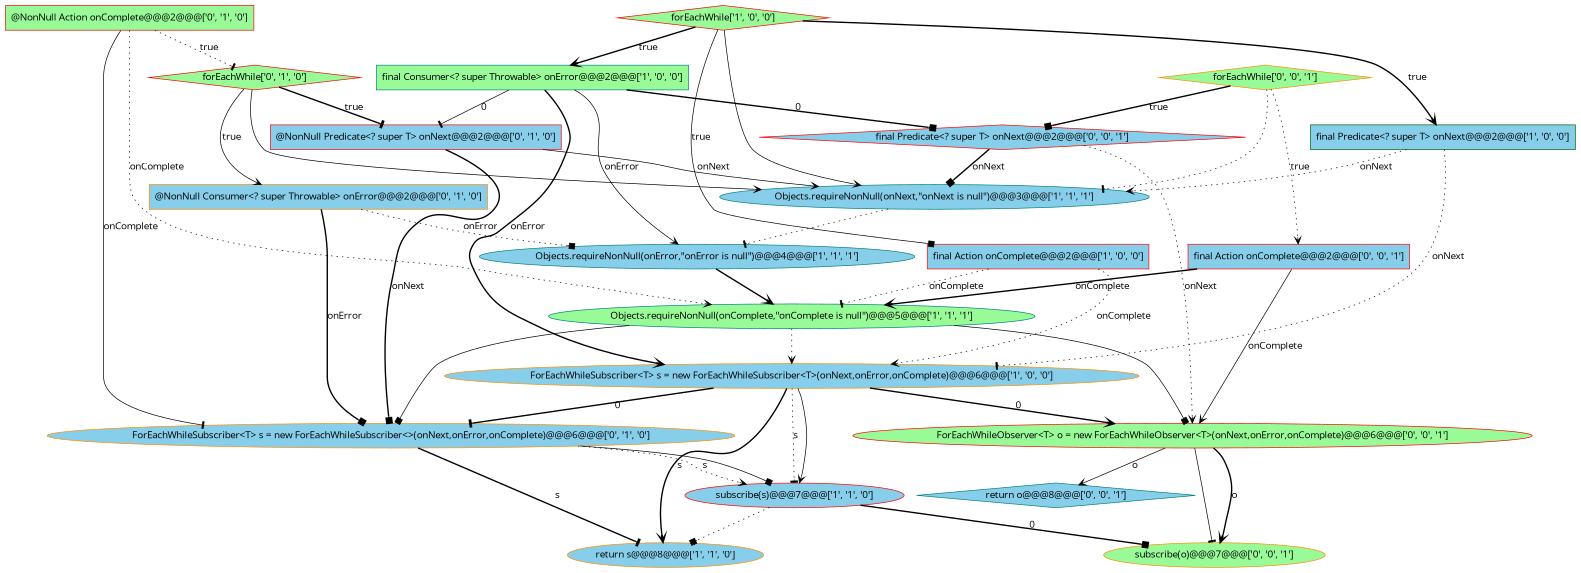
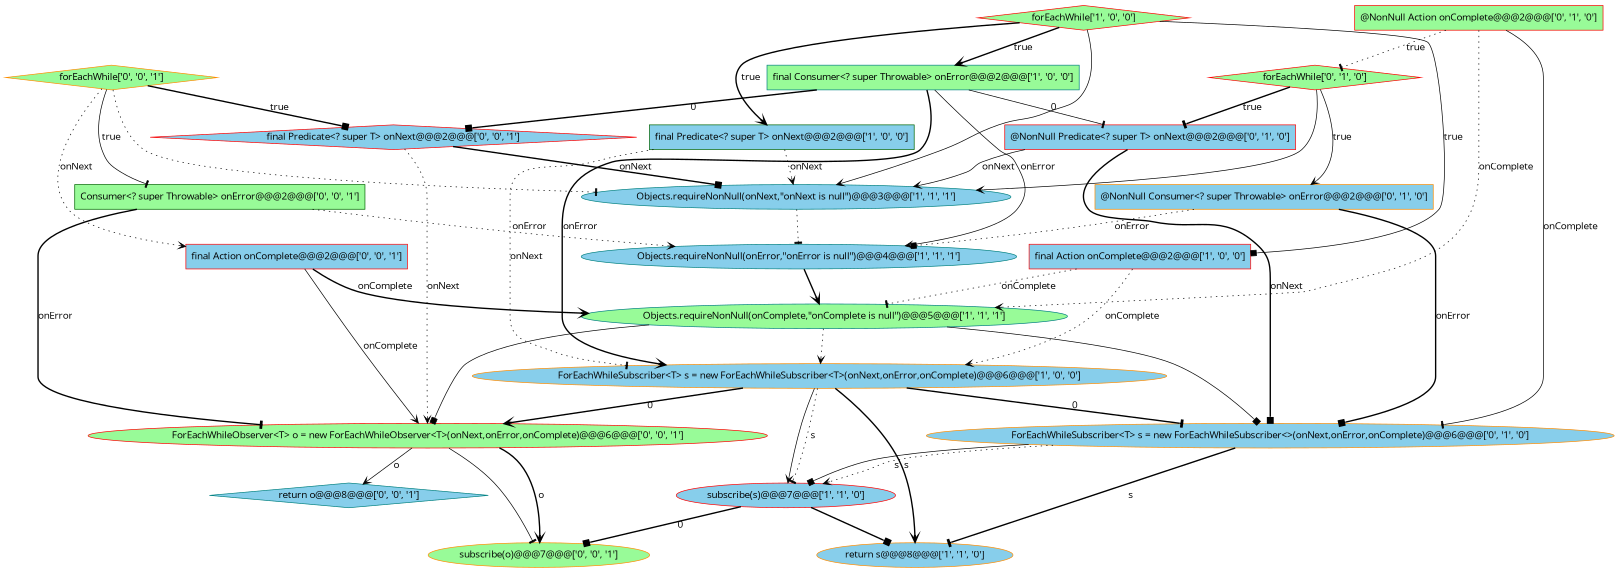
(1300, 167) -> (76, 167)
none -> (220, 197)
(733, 524) -> (847, 524)
